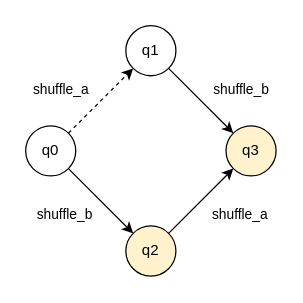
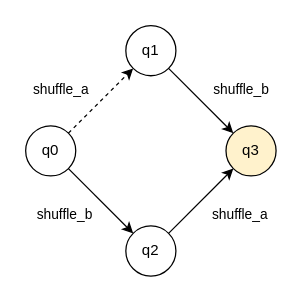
(151, 251) -> (151, 251)
